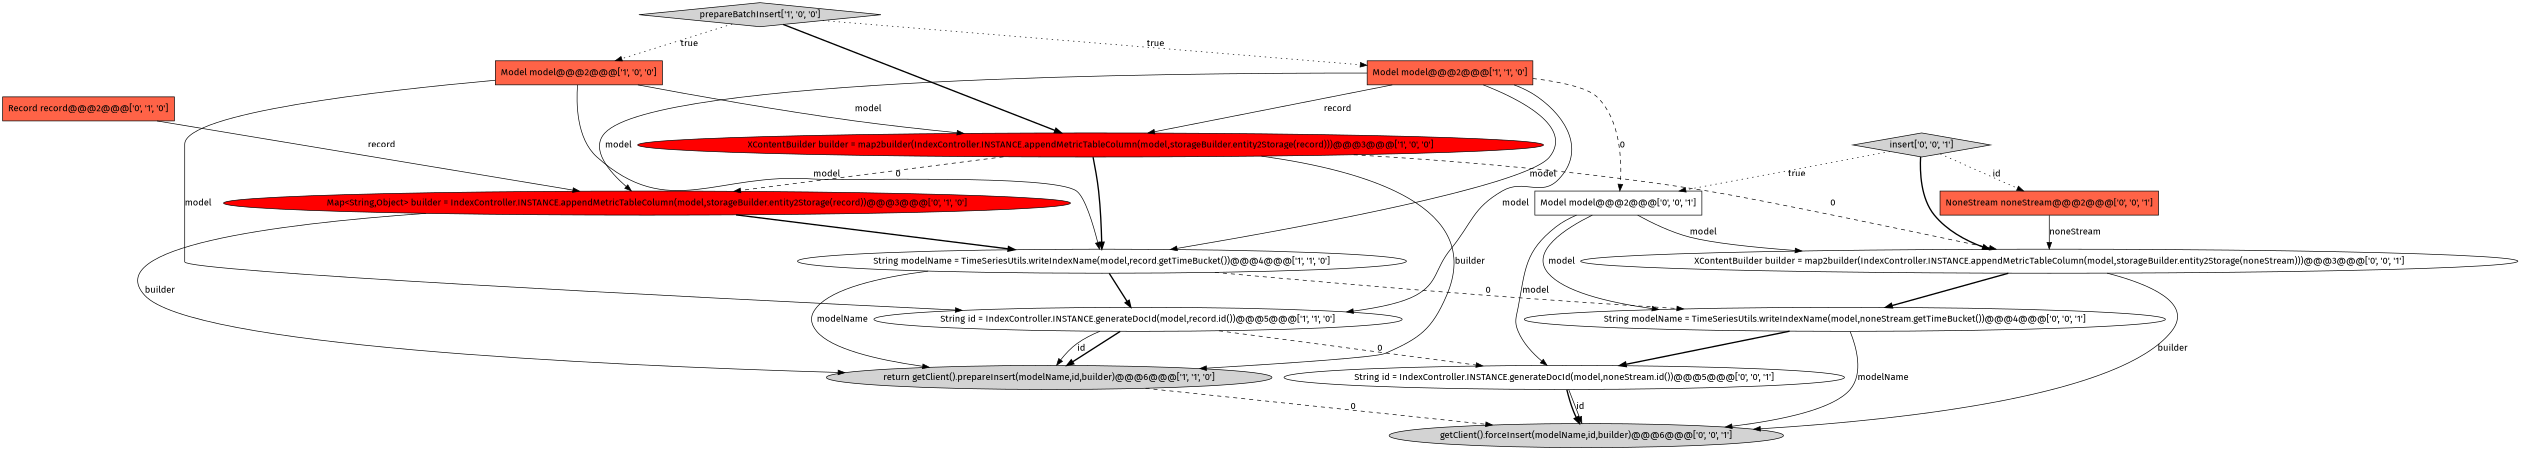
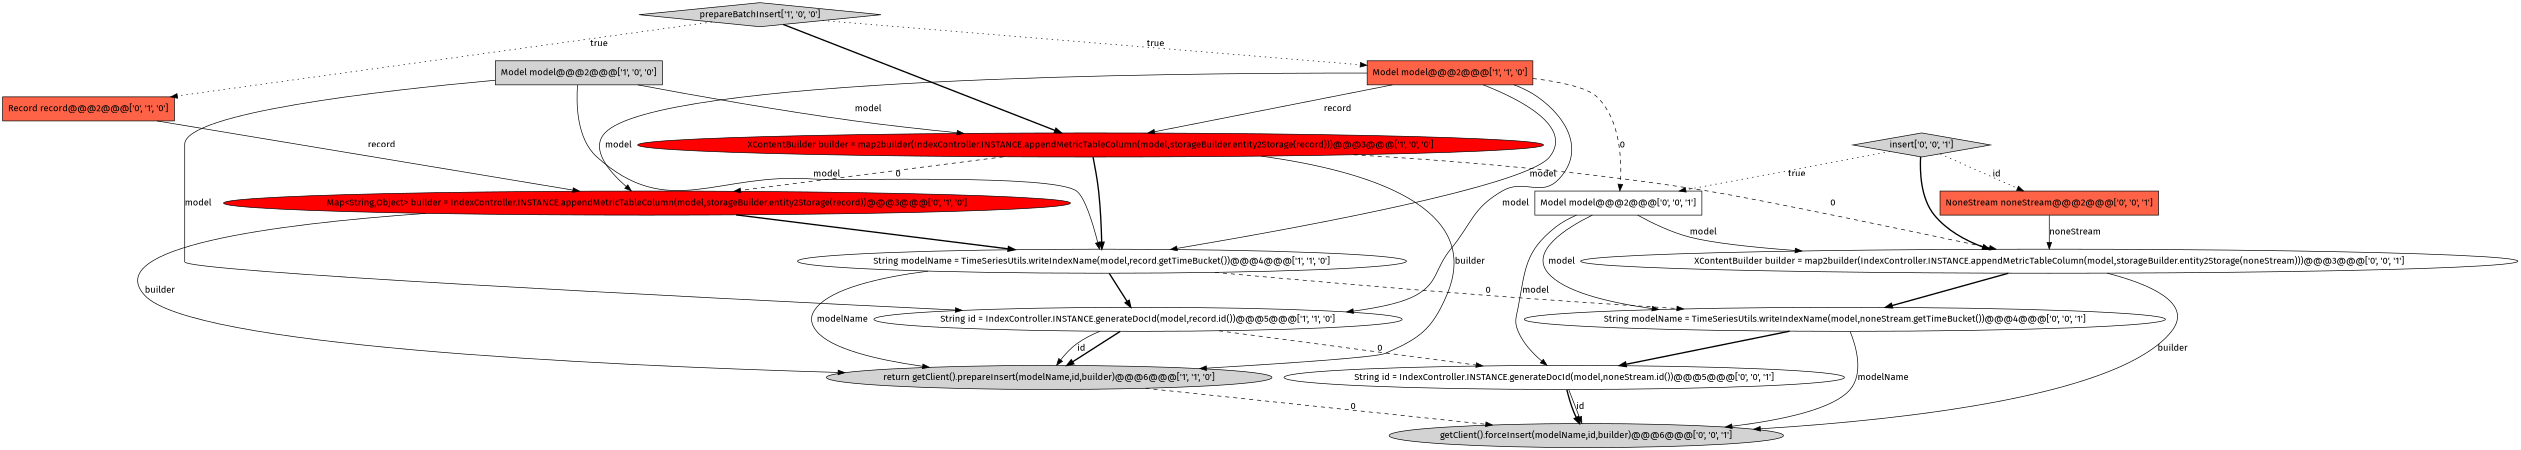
(677, 41) -> (445, 59)
(579, 73) -> (579, 73)
